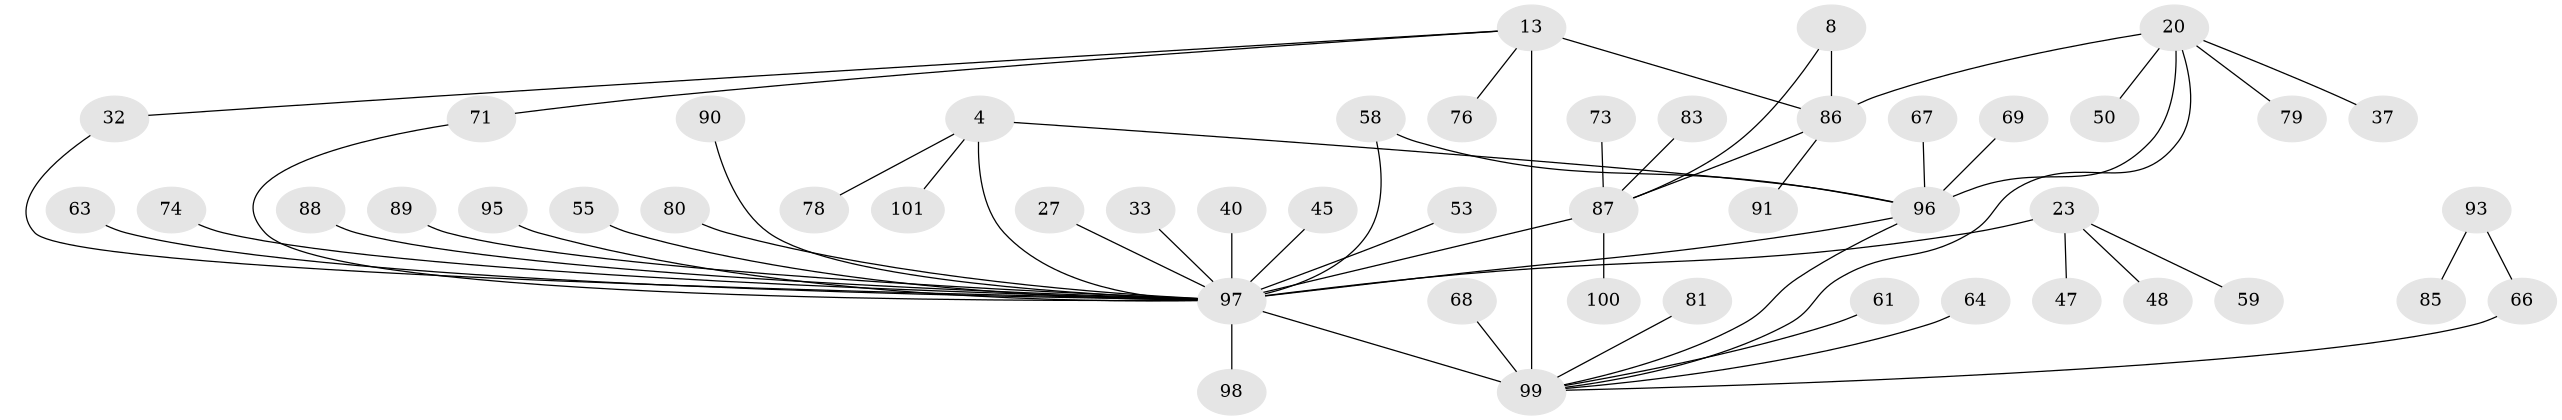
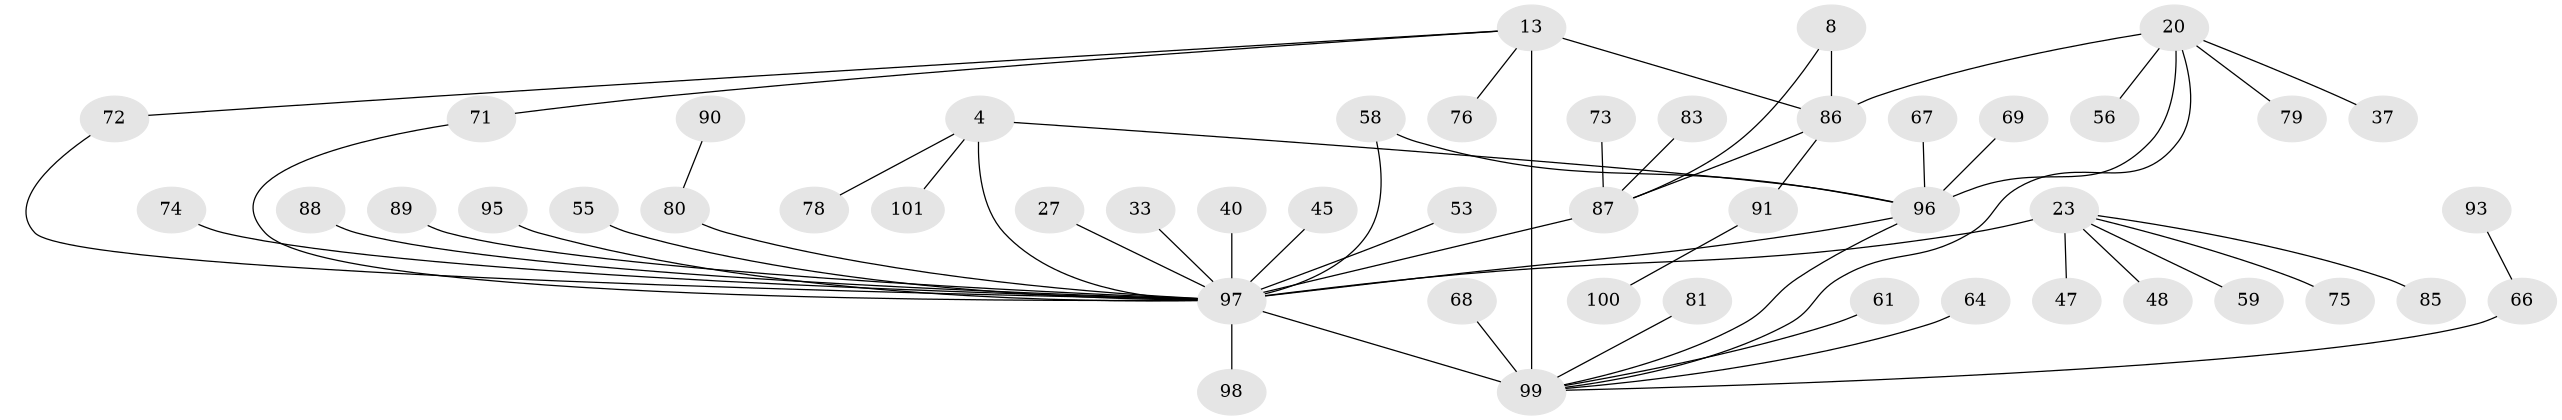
(115, 119) -> (115, 119)
(2105, 119) -> (2105, 119)
(80, 210) -> none
(1604, 250) -> (1657, 270)
(2454, 256) -> (2253, 243)
(926, 277) -> (693, 165)
none -> (2340, 301)
